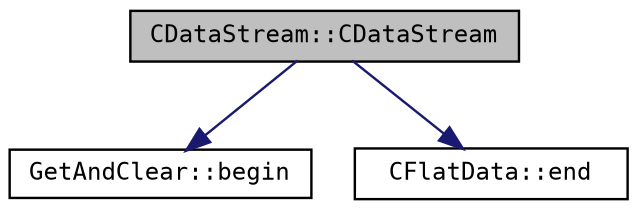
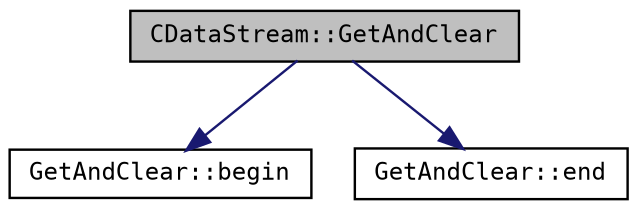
(325, 36) -> (325, 36)
(491, 174) -> (491, 174)
